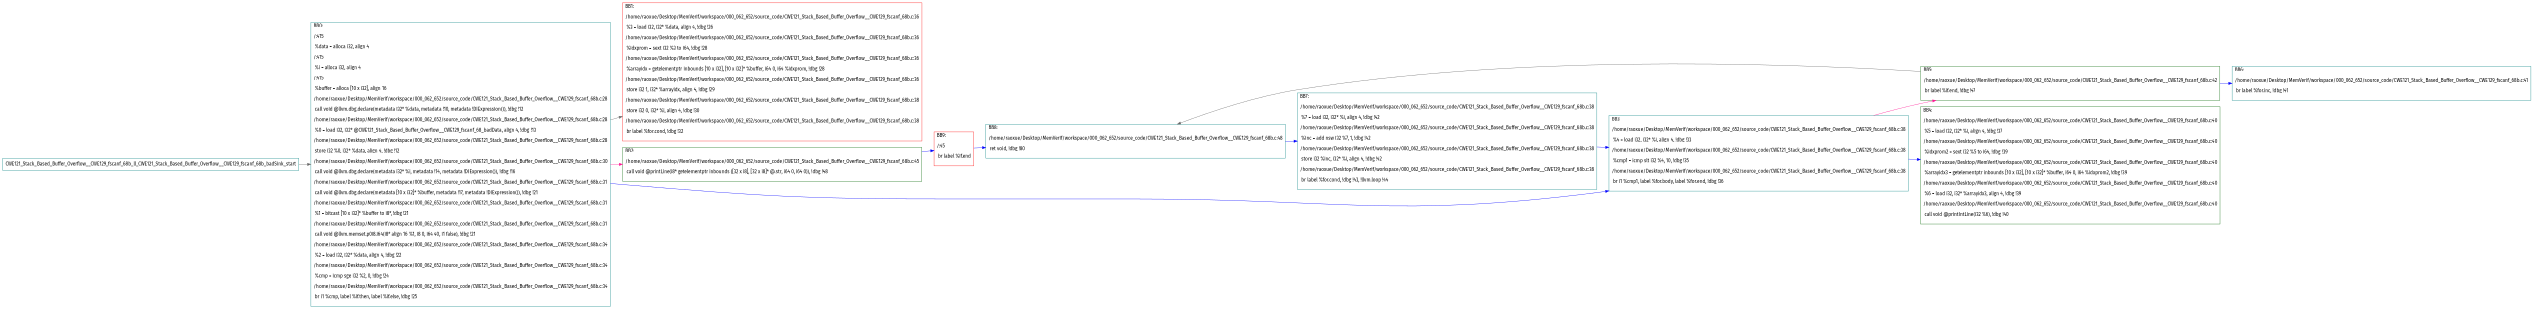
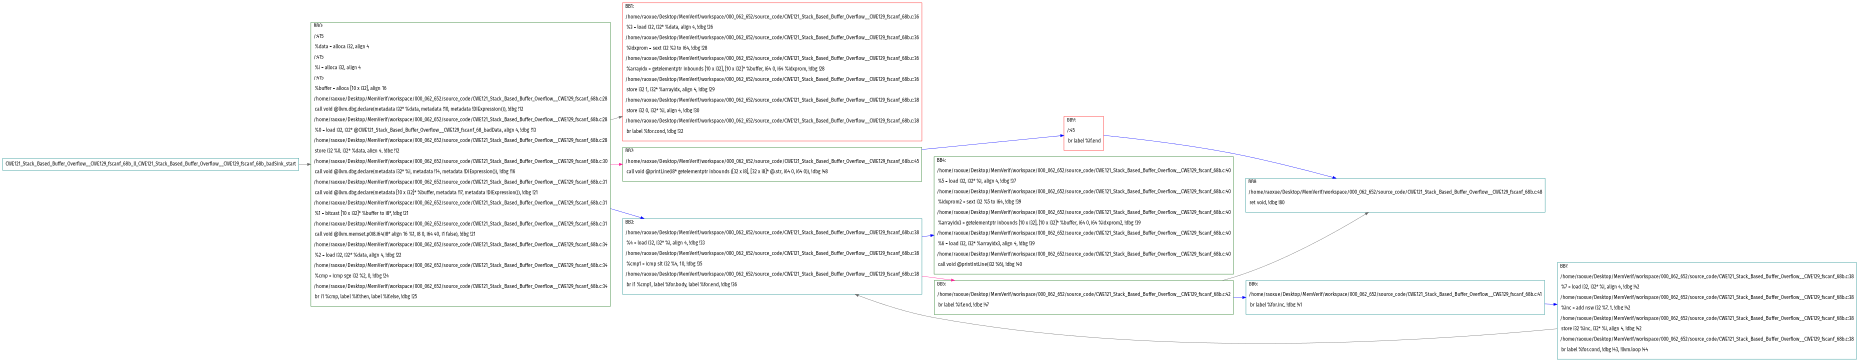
(1290, 141) -> (1549, 304)
(1601, 147) -> (1206, 343)
(461, 164) -> (461, 164)
